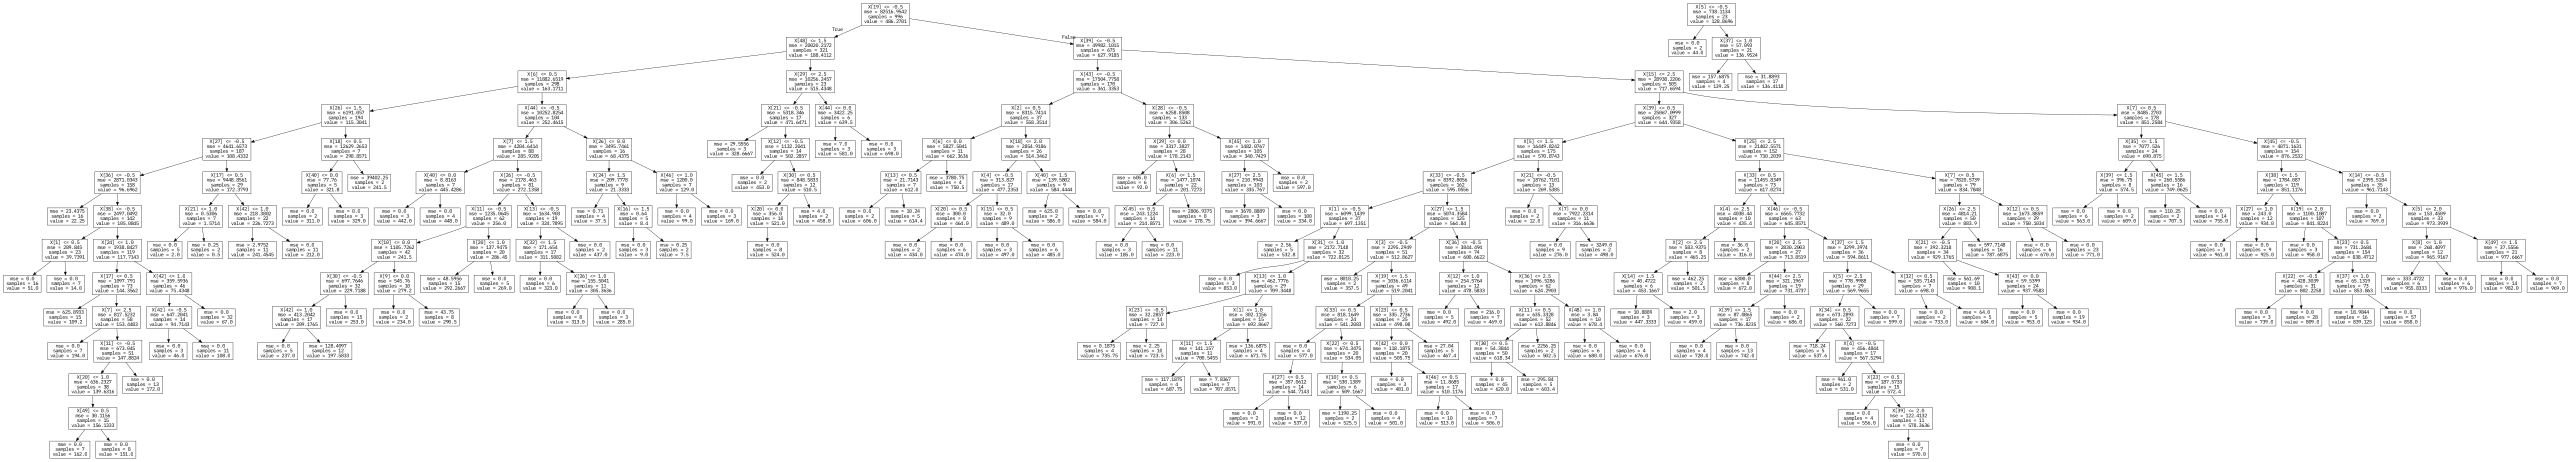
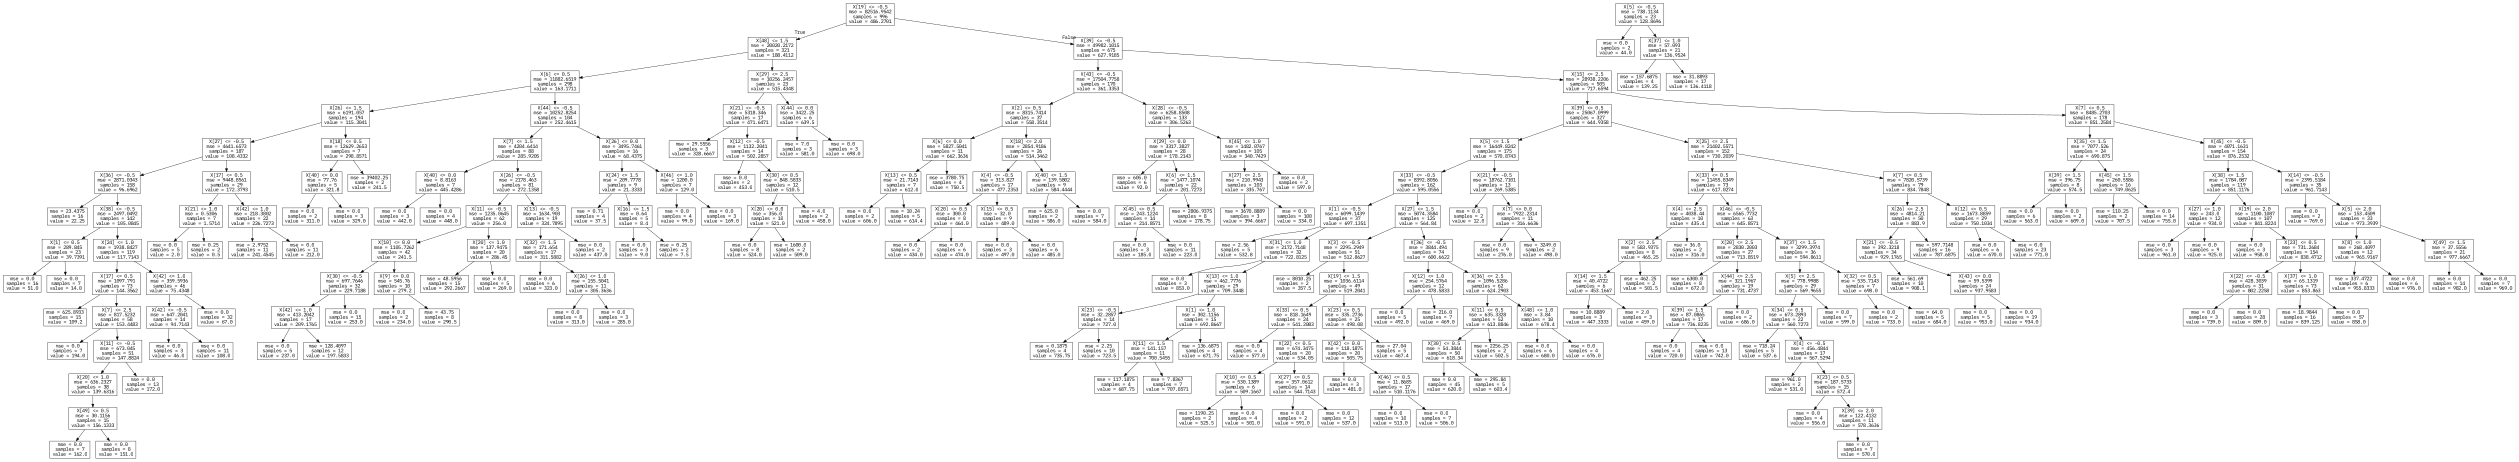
none -> (790, 250)
(2405, 284) -> (2353, 284)
(1292, 365) -> (1294, 366)
